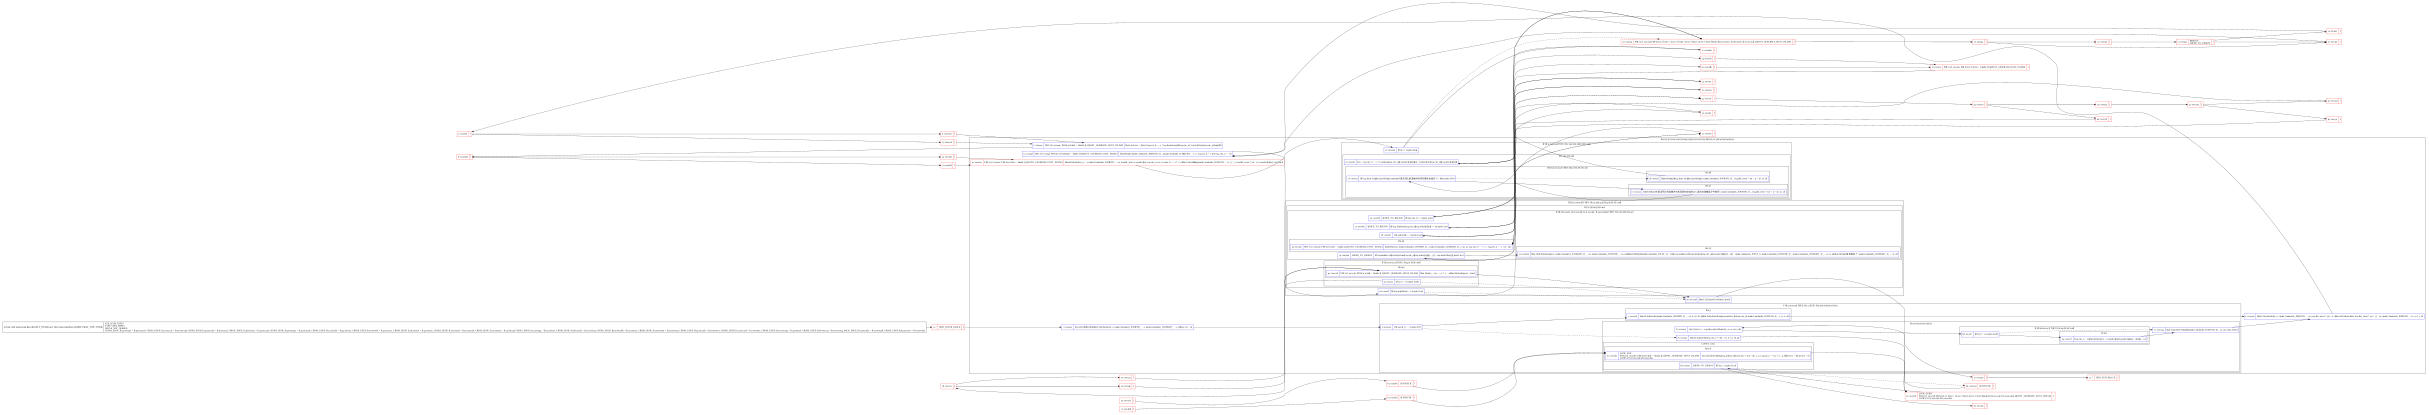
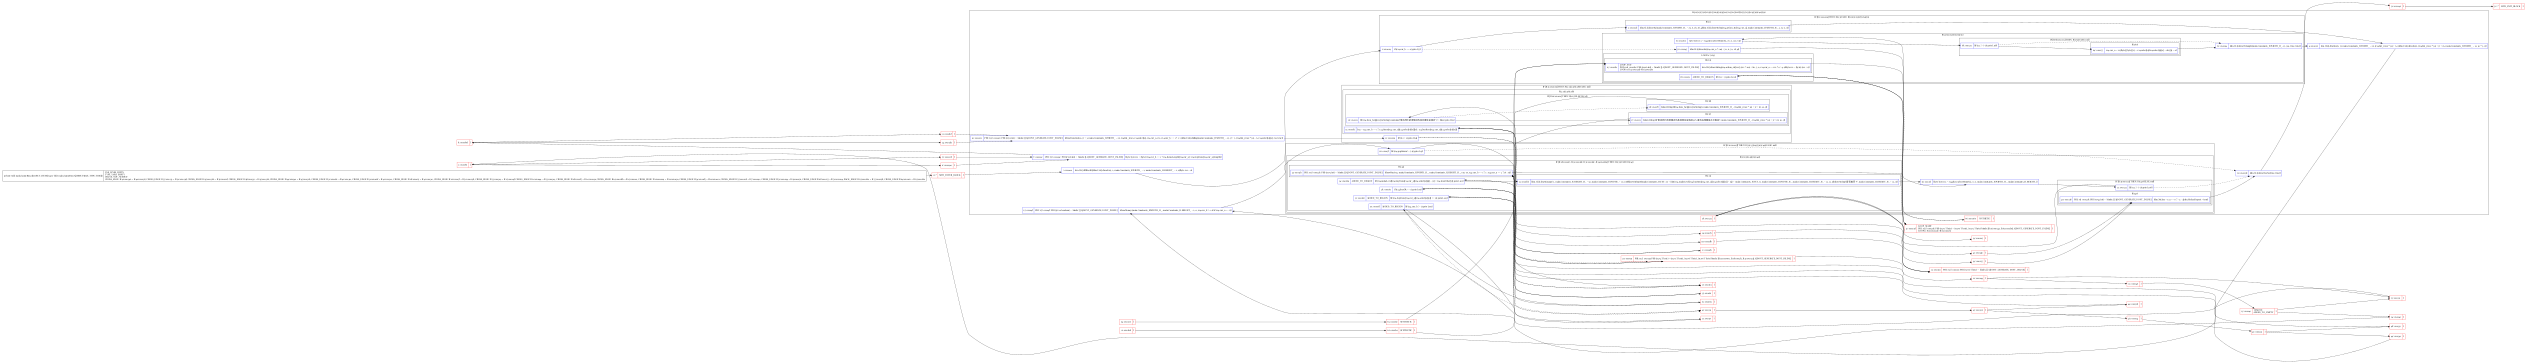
(2200, 43) -> (2263, 312)
(1127, 162) -> (1127, 138)
none -> (1979, 182)
